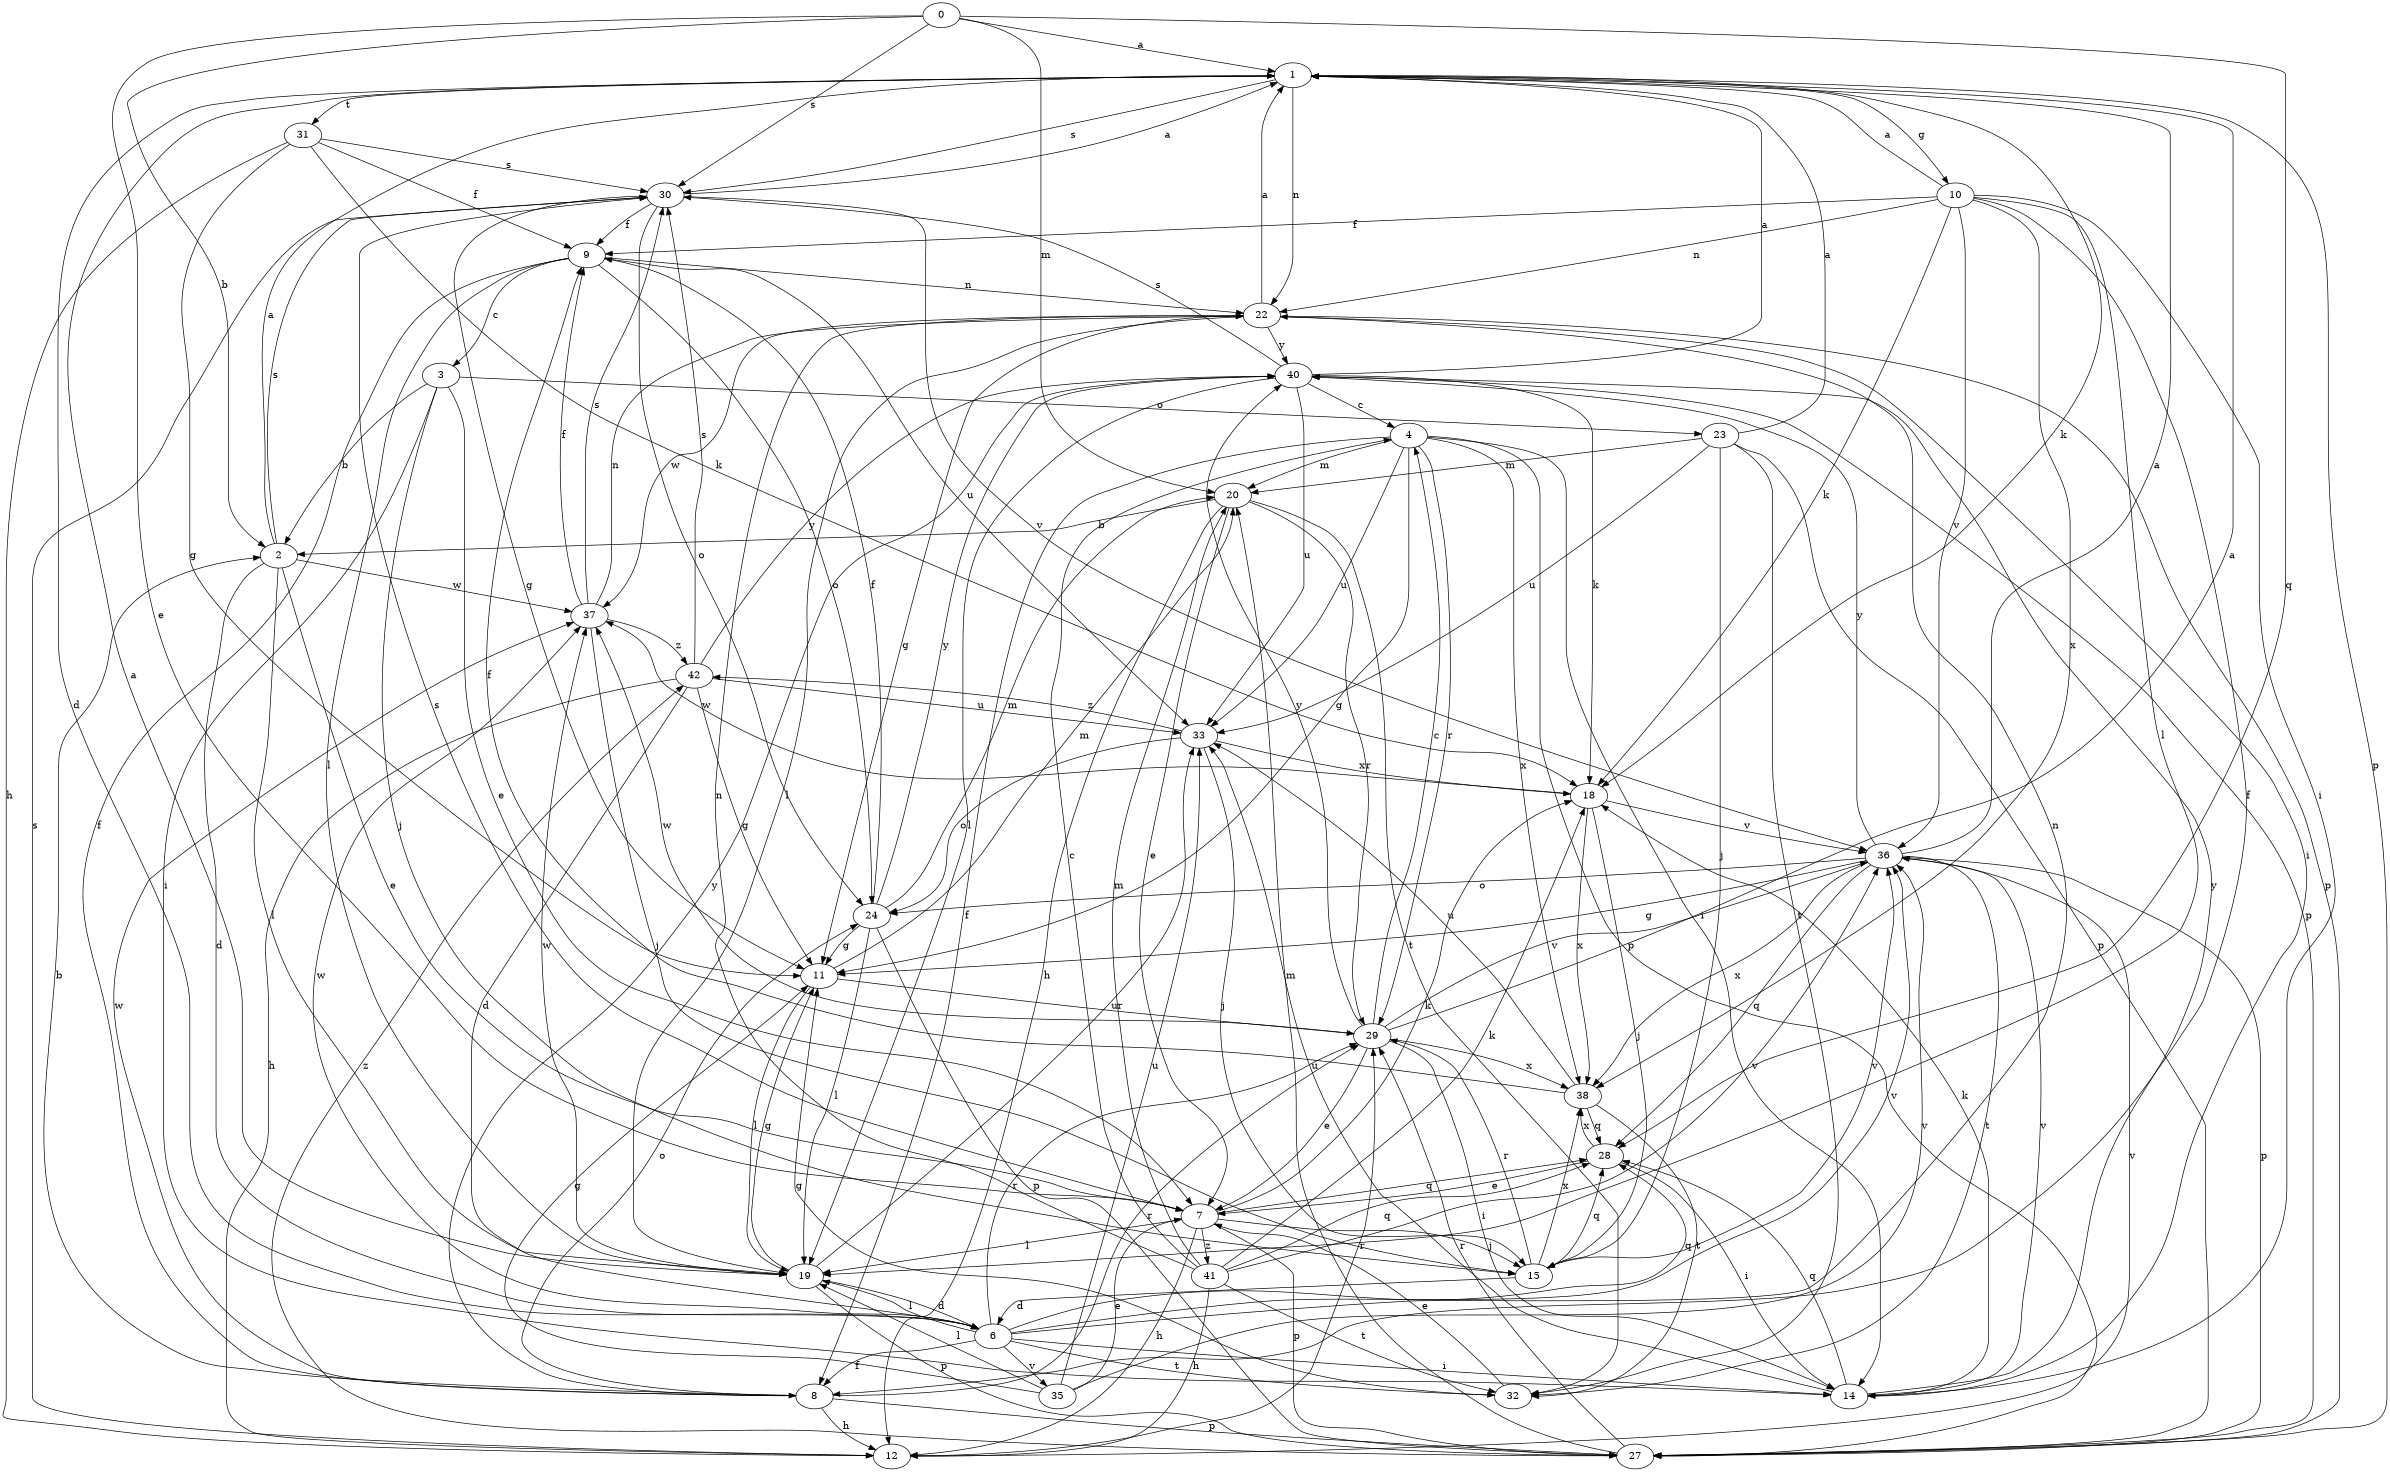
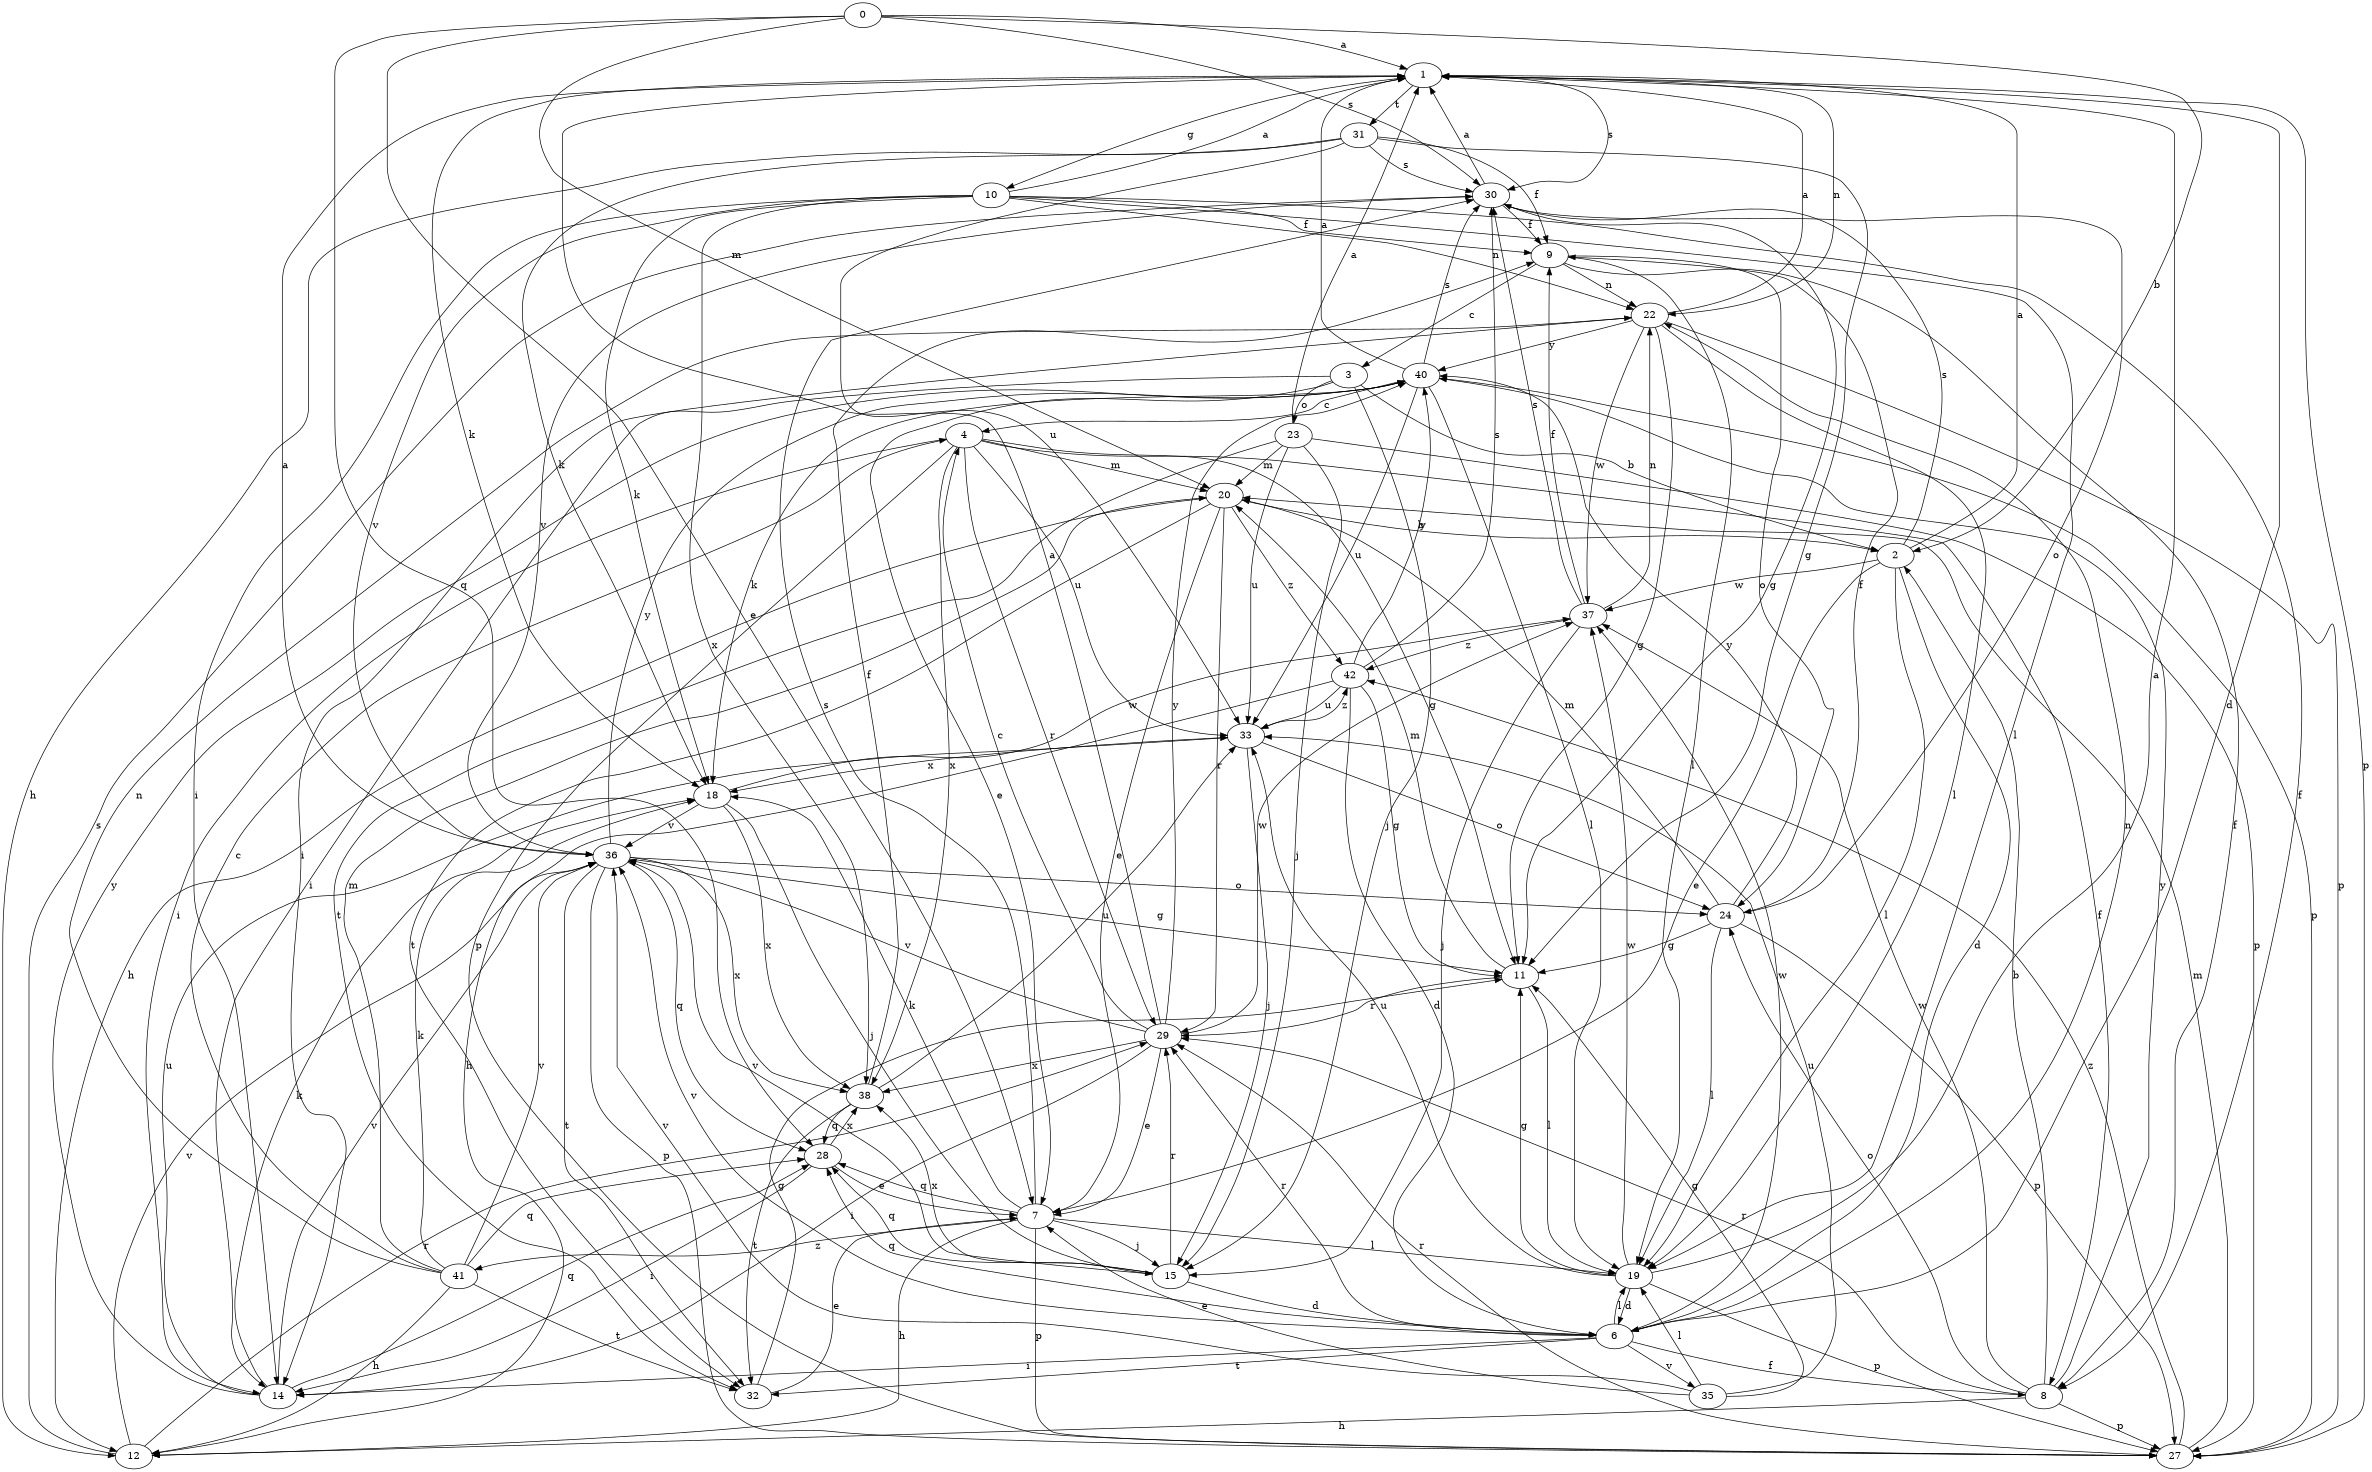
(915, 442) -> (841, 353)
none -> (1283, 584)
